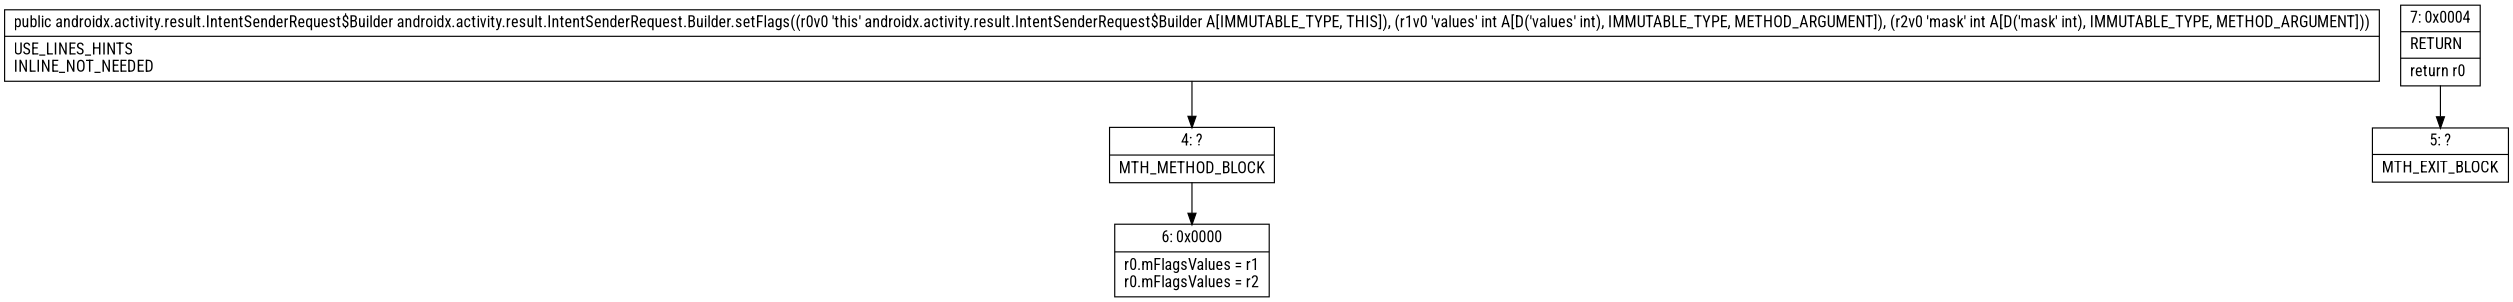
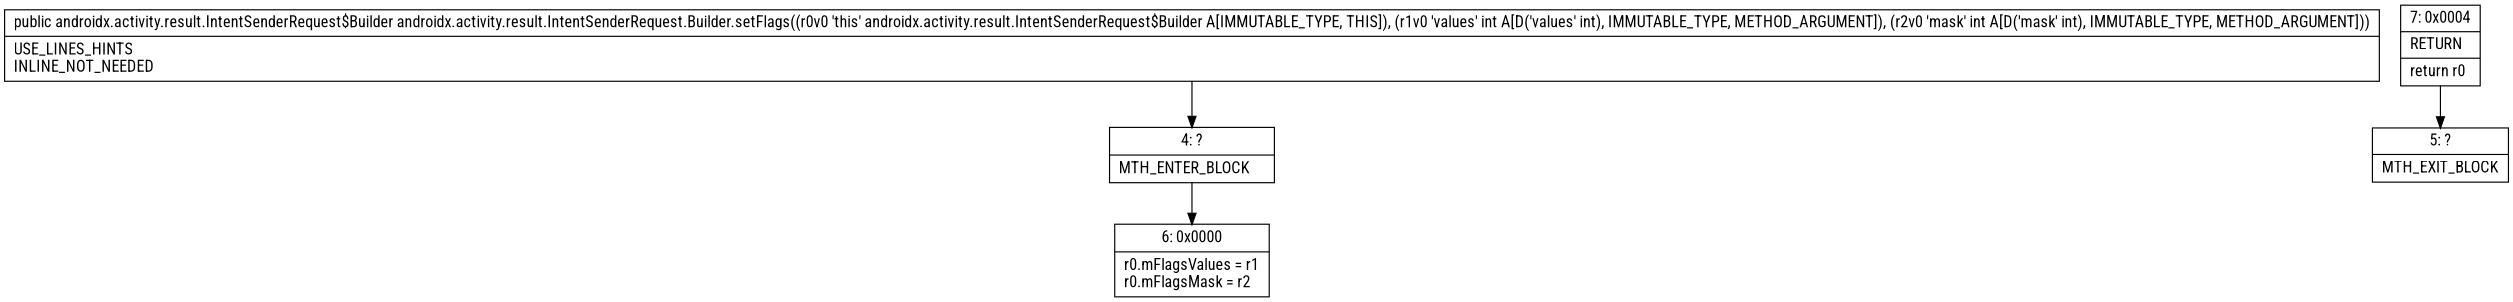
(1192, 168) -> (1184, 168)
(1192, 282) -> (1187, 282)
